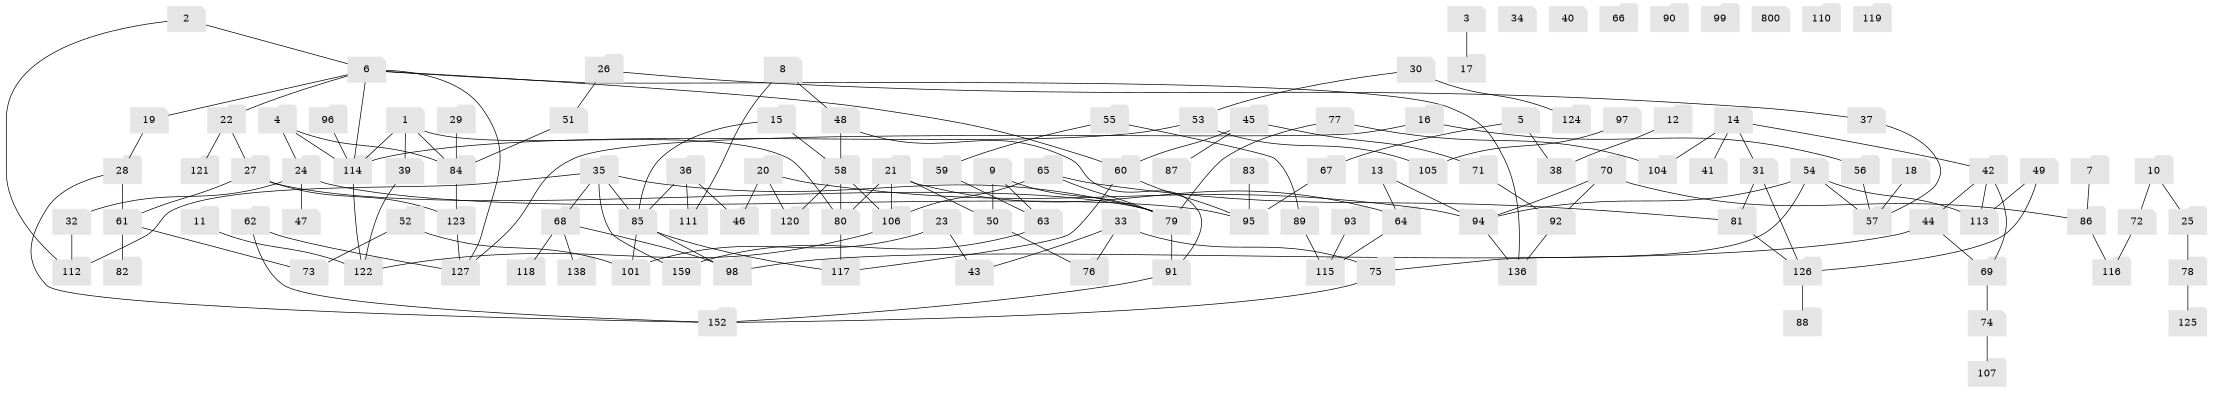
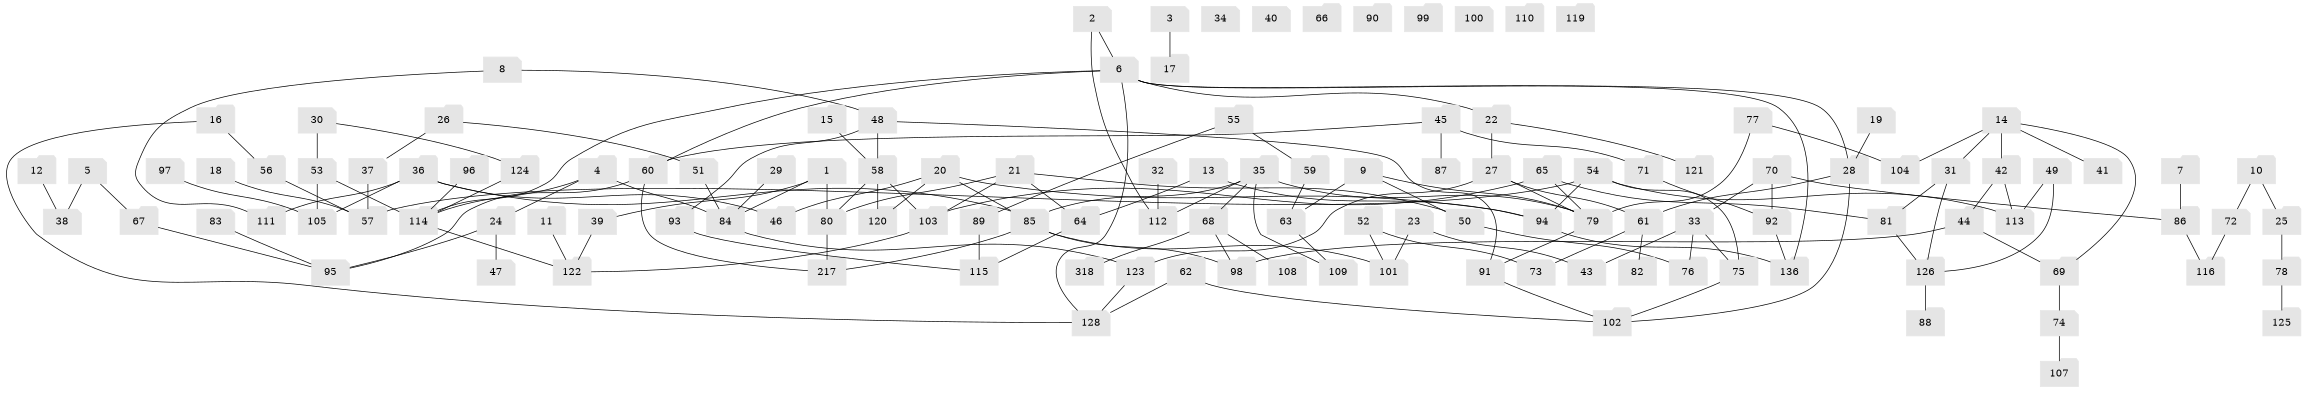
(1771, 19) -> (1474, 19)
(258, 95) -> (1510, 86)
(382, 143) -> (469, 196)
(674, 148) -> (974, 190)
none -> (766, 151)
(172, 197) -> none
none -> (362, 199)
(1543, 199) -> (1733, 196)
(891, 222) -> (928, 222)
(2007, 222) -> (2131, 163)
(461, 273) -> (1091, 323)
(526, 273) -> (1085, 273)
(577, 273) -> (1288, 273)
(682, 273) -> (1338, 273)
(841, 273) -> (827, 273)
(718, 323) -> (1612, 323)
